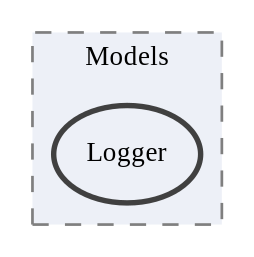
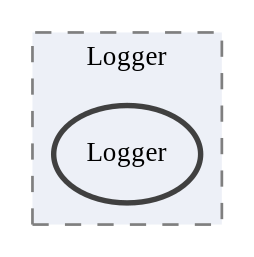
(127, 58) -> (127, 58)
